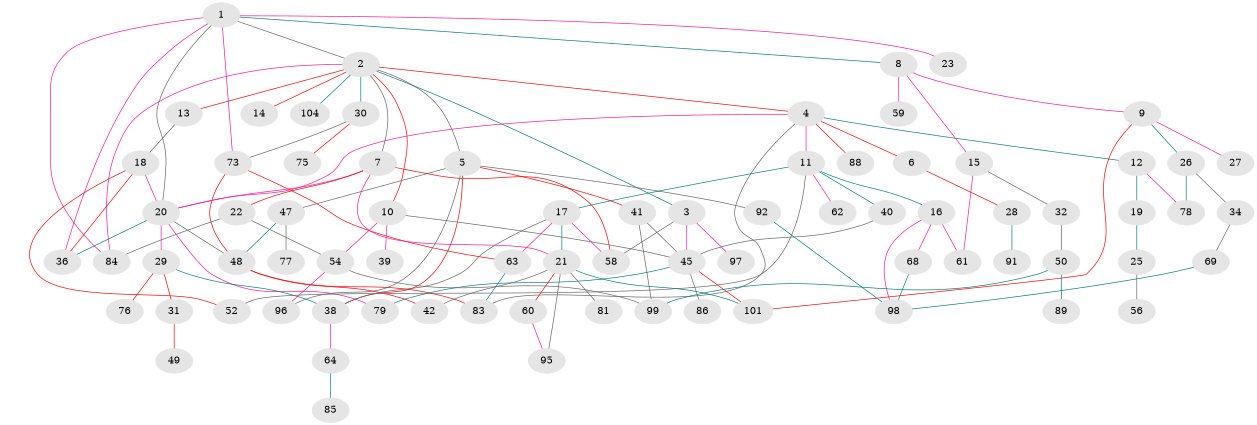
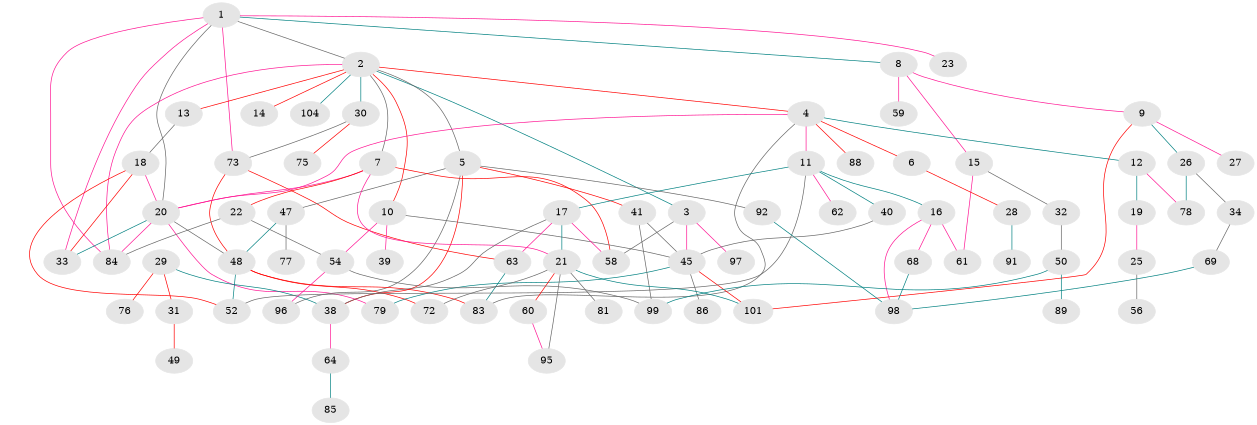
(161, 235) -> (137, 237)
(1137, 237) -> (1137, 237)
(62, 262) -> (62, 262)
none -> (234, 289)
(429, 311) -> (429, 311)
